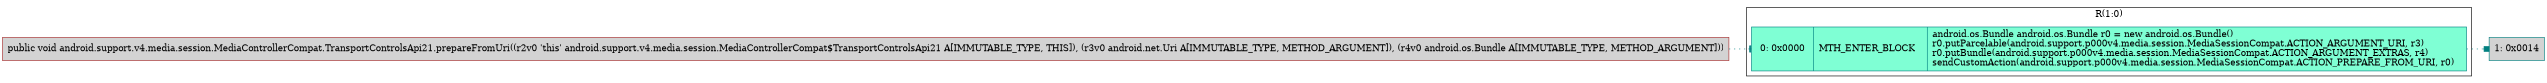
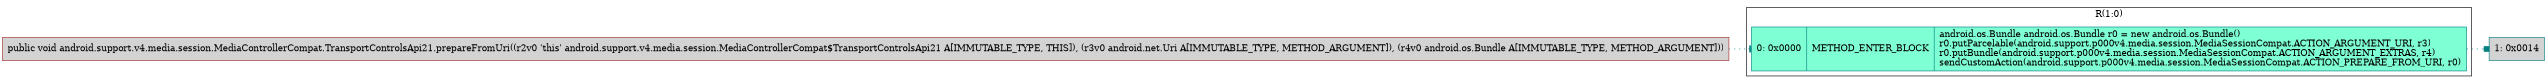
(1867, 49) -> (1870, 49)
